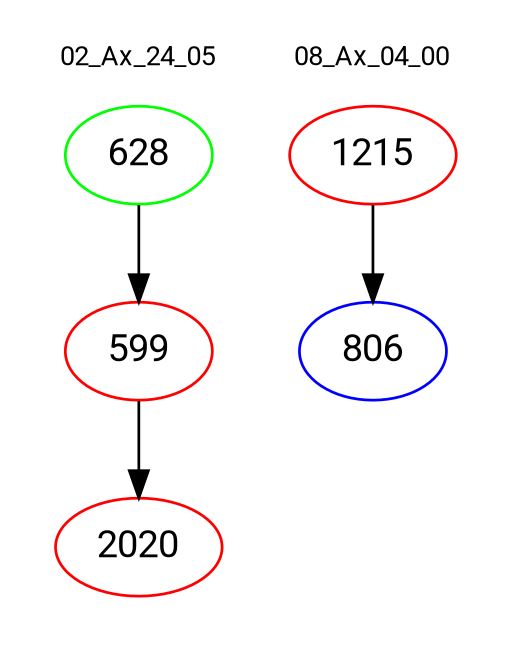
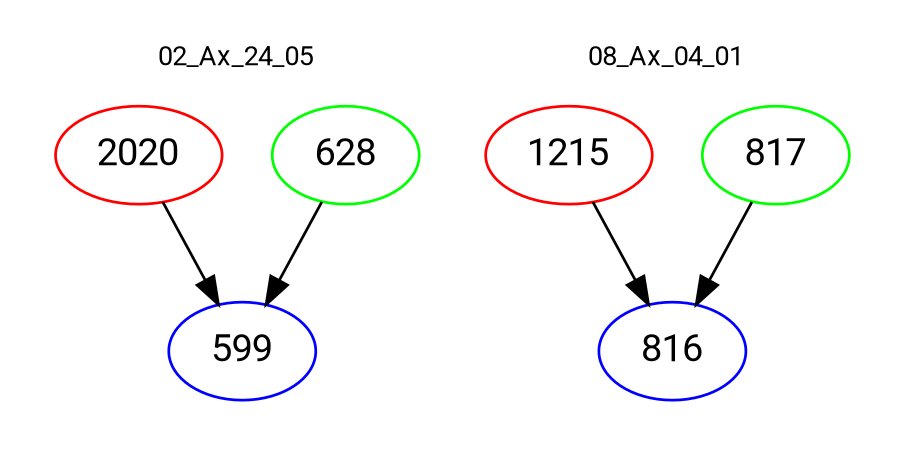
(373, 59) -> (667, 59)
none -> (776, 155)
(139, 351) -> (242, 351)
(373, 351) -> (672, 351)
(139, 436) -> (184, 241)
